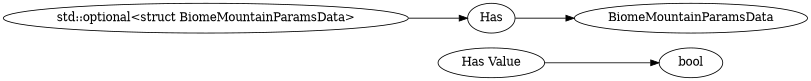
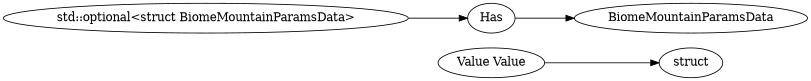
(491, 63) -> (491, 63)
(691, 63) -> (691, 63)
